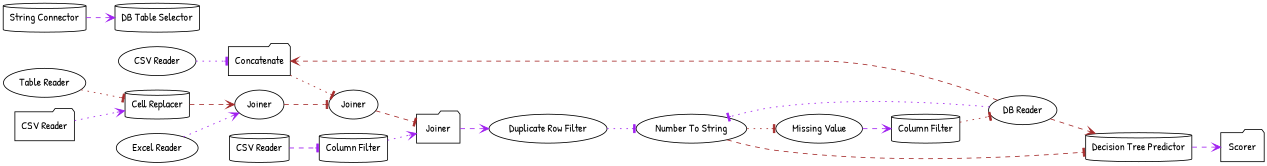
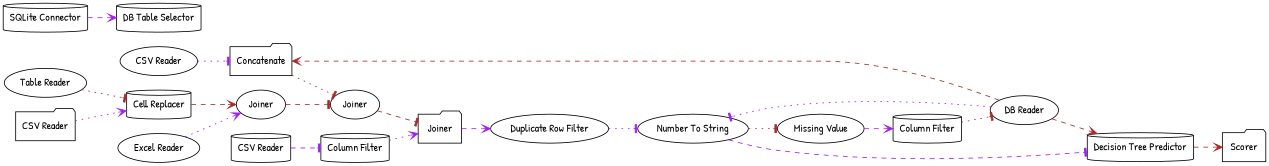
(45, 18) -> (45, 18)
(1202, 147) -> (1204, 147)
(903, 159) -> (905, 159)
